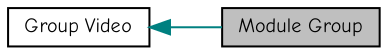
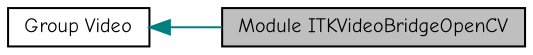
(301, 27) -> (374, 27)
